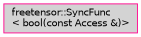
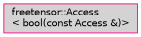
(71, 18) -> (71, 18)
